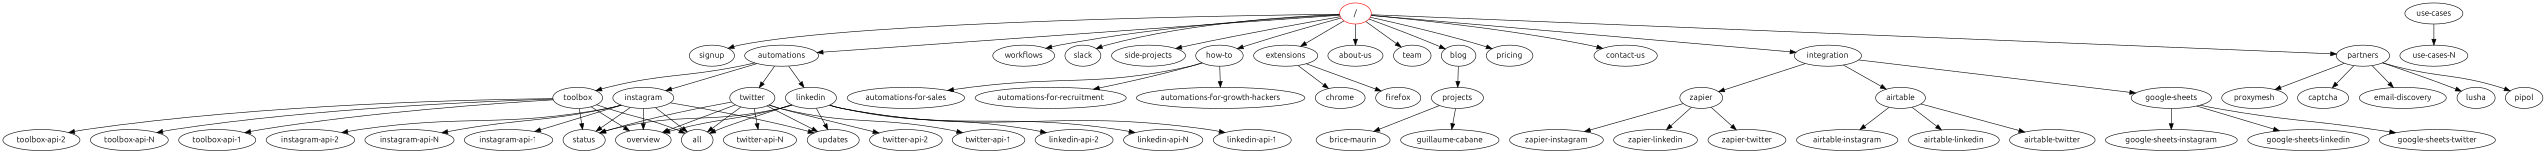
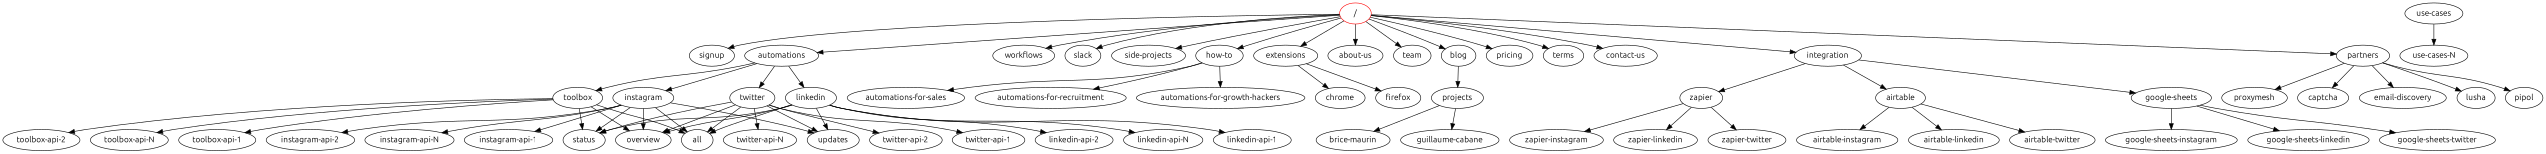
none -> (1564, 56)
